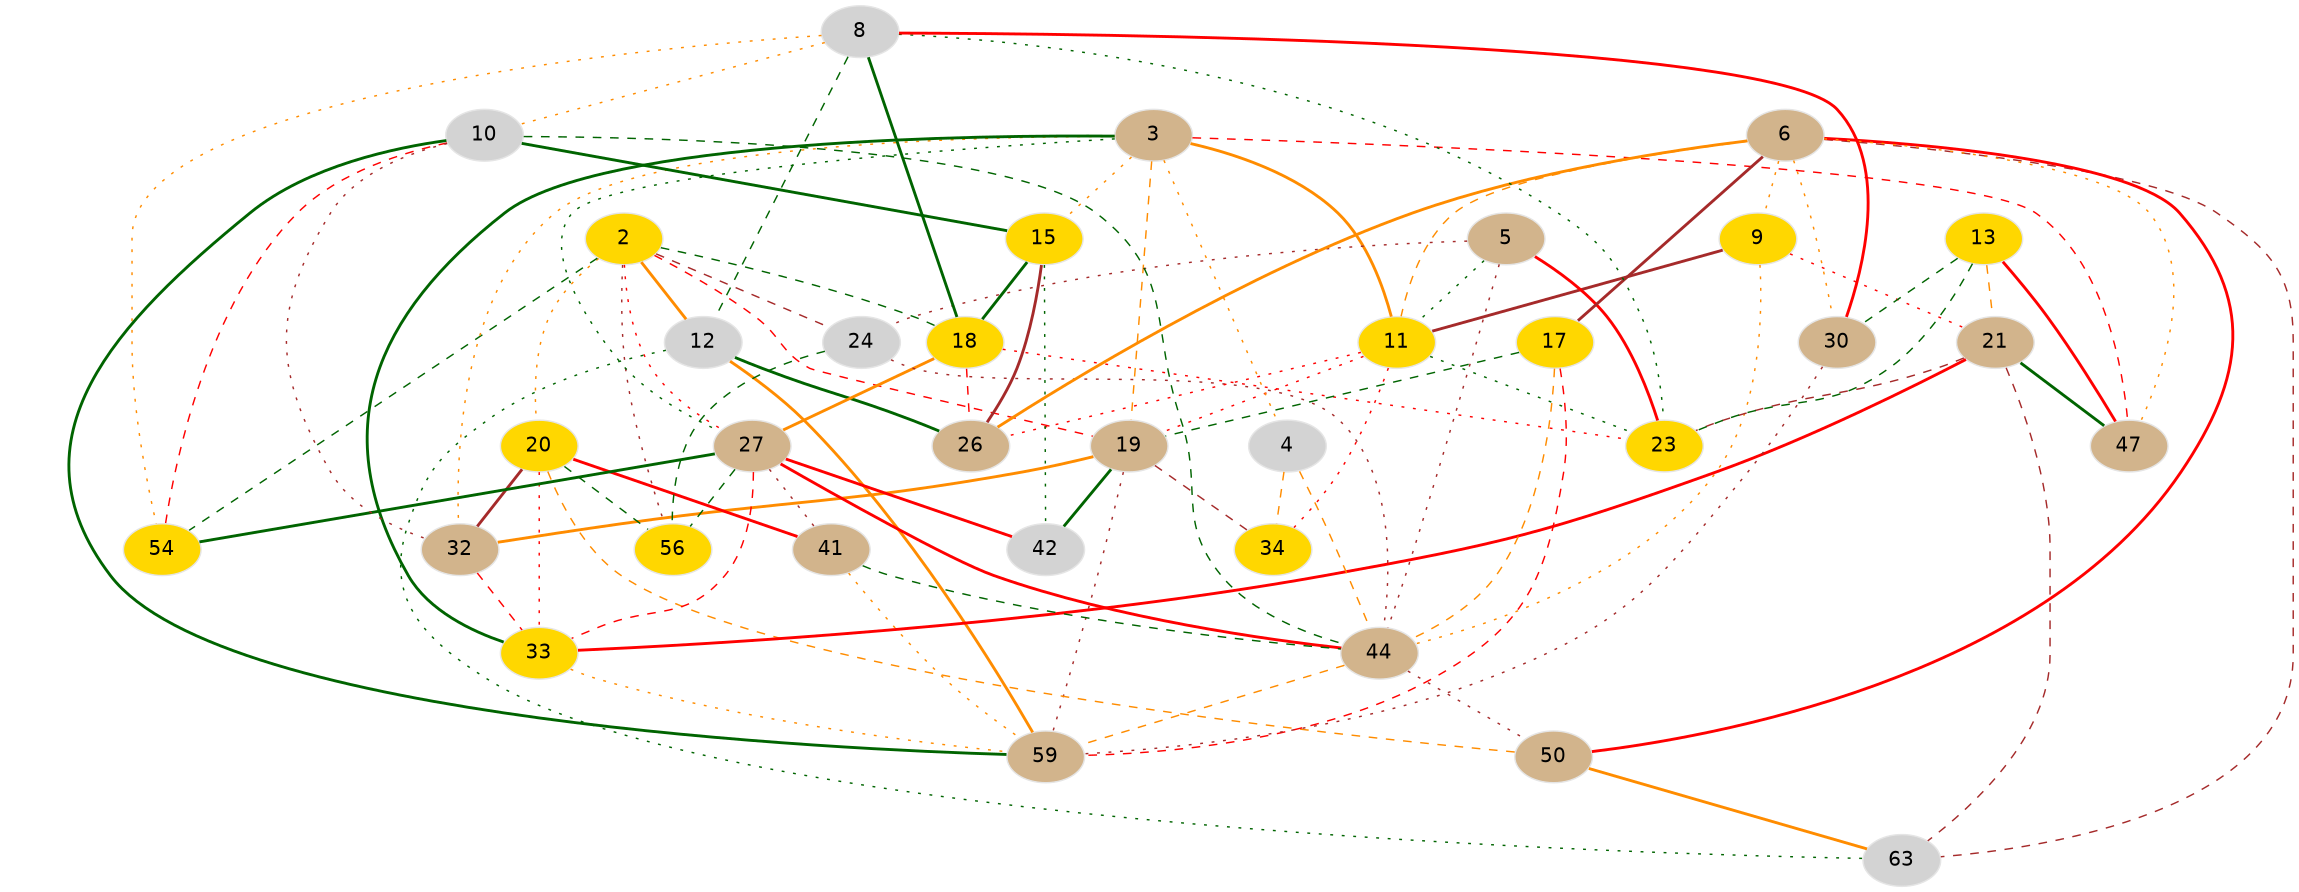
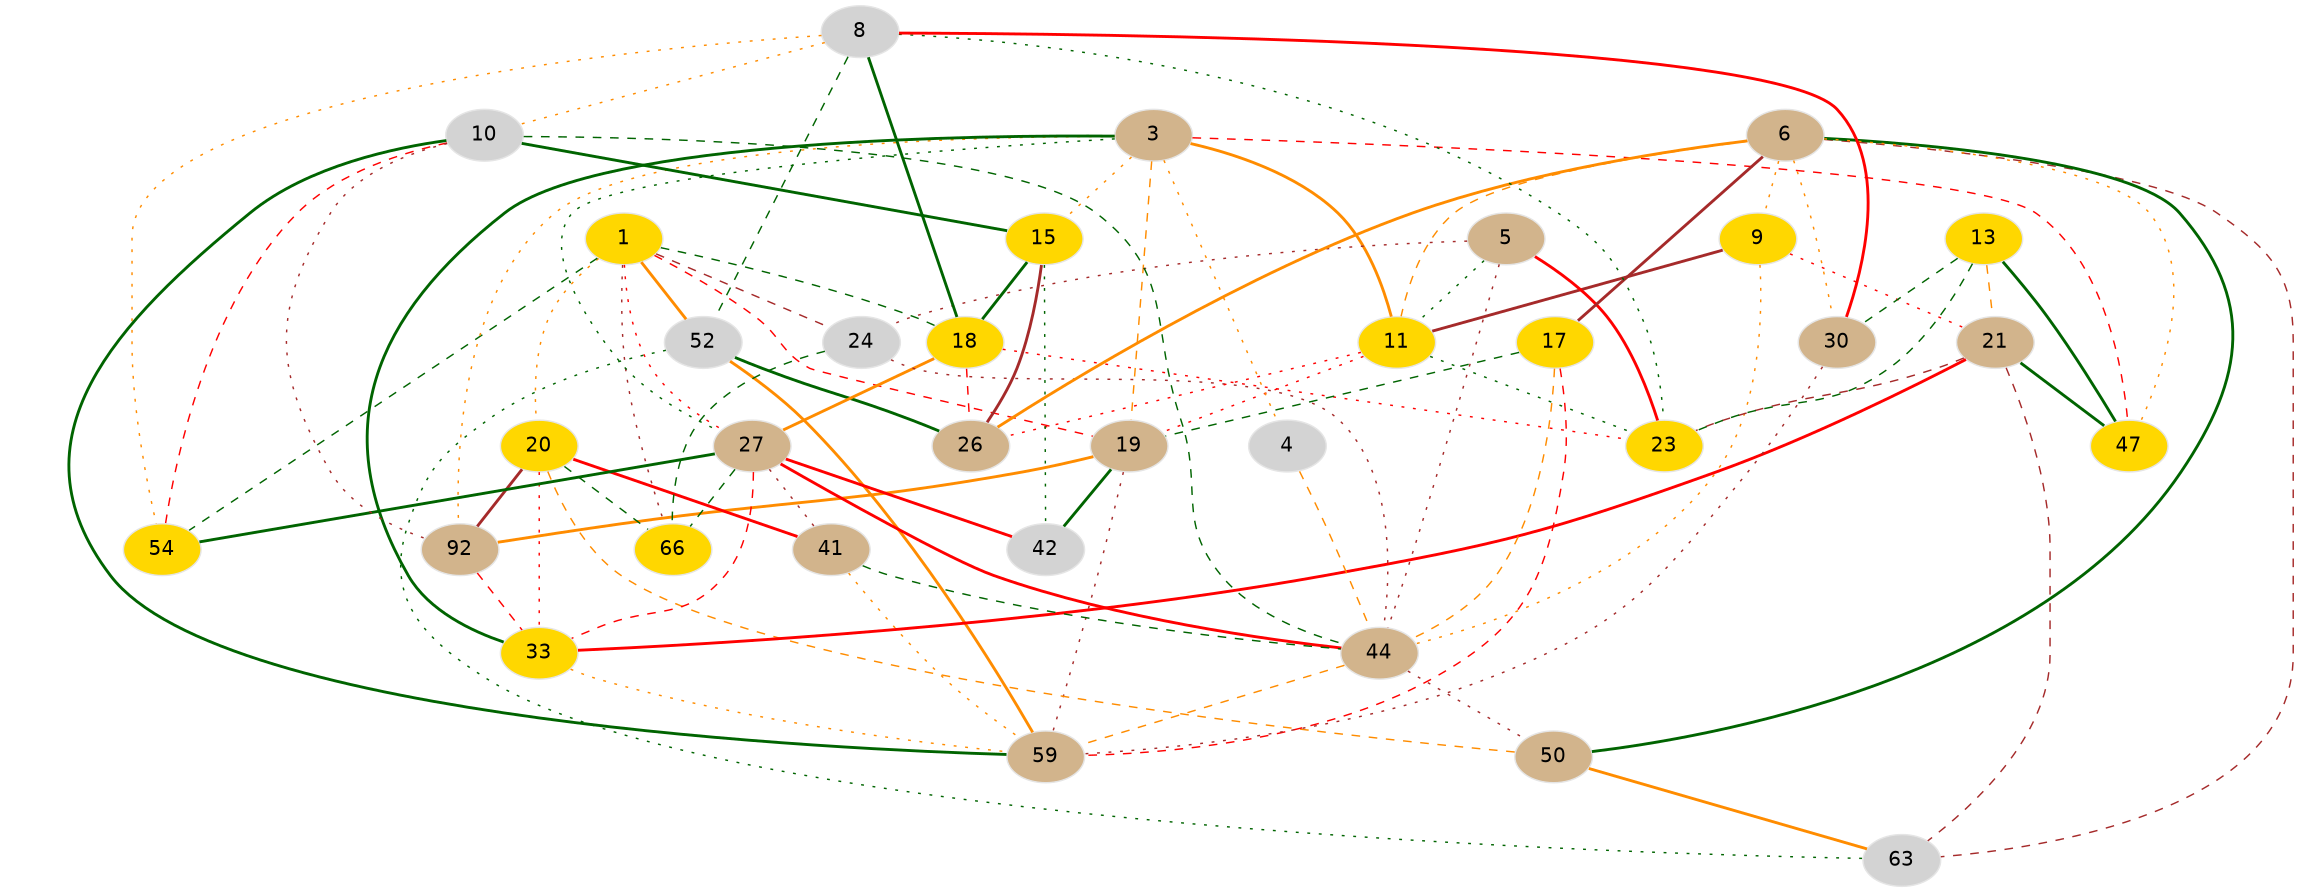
(624, 239) -> (624, 239)
(2063, 339) -> (2063, 339)
(703, 342) -> (703, 342)
(2129, 446) -> (2129, 446)
(2175, 479) -> (2175, 479)
(460, 550) -> (460, 550)
(673, 550) -> (673, 550)
(1273, 550) -> none
